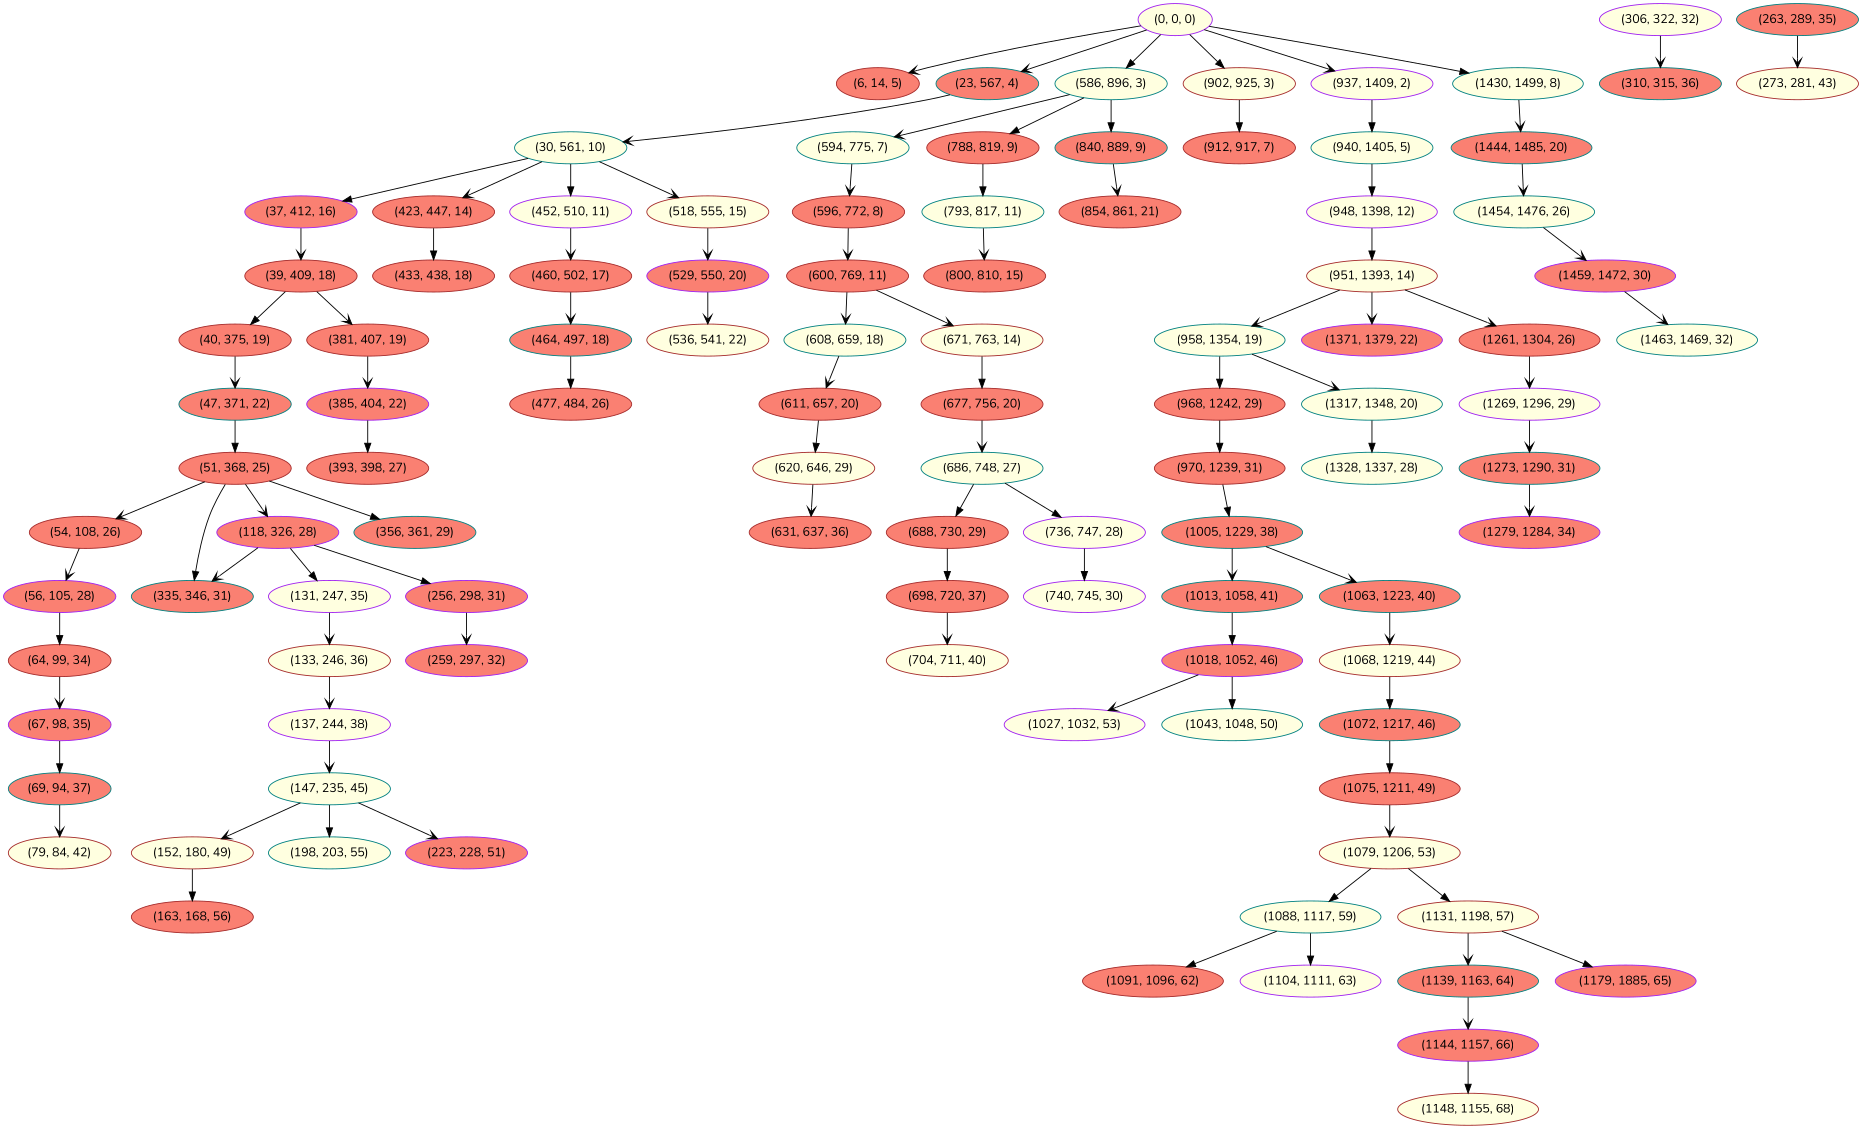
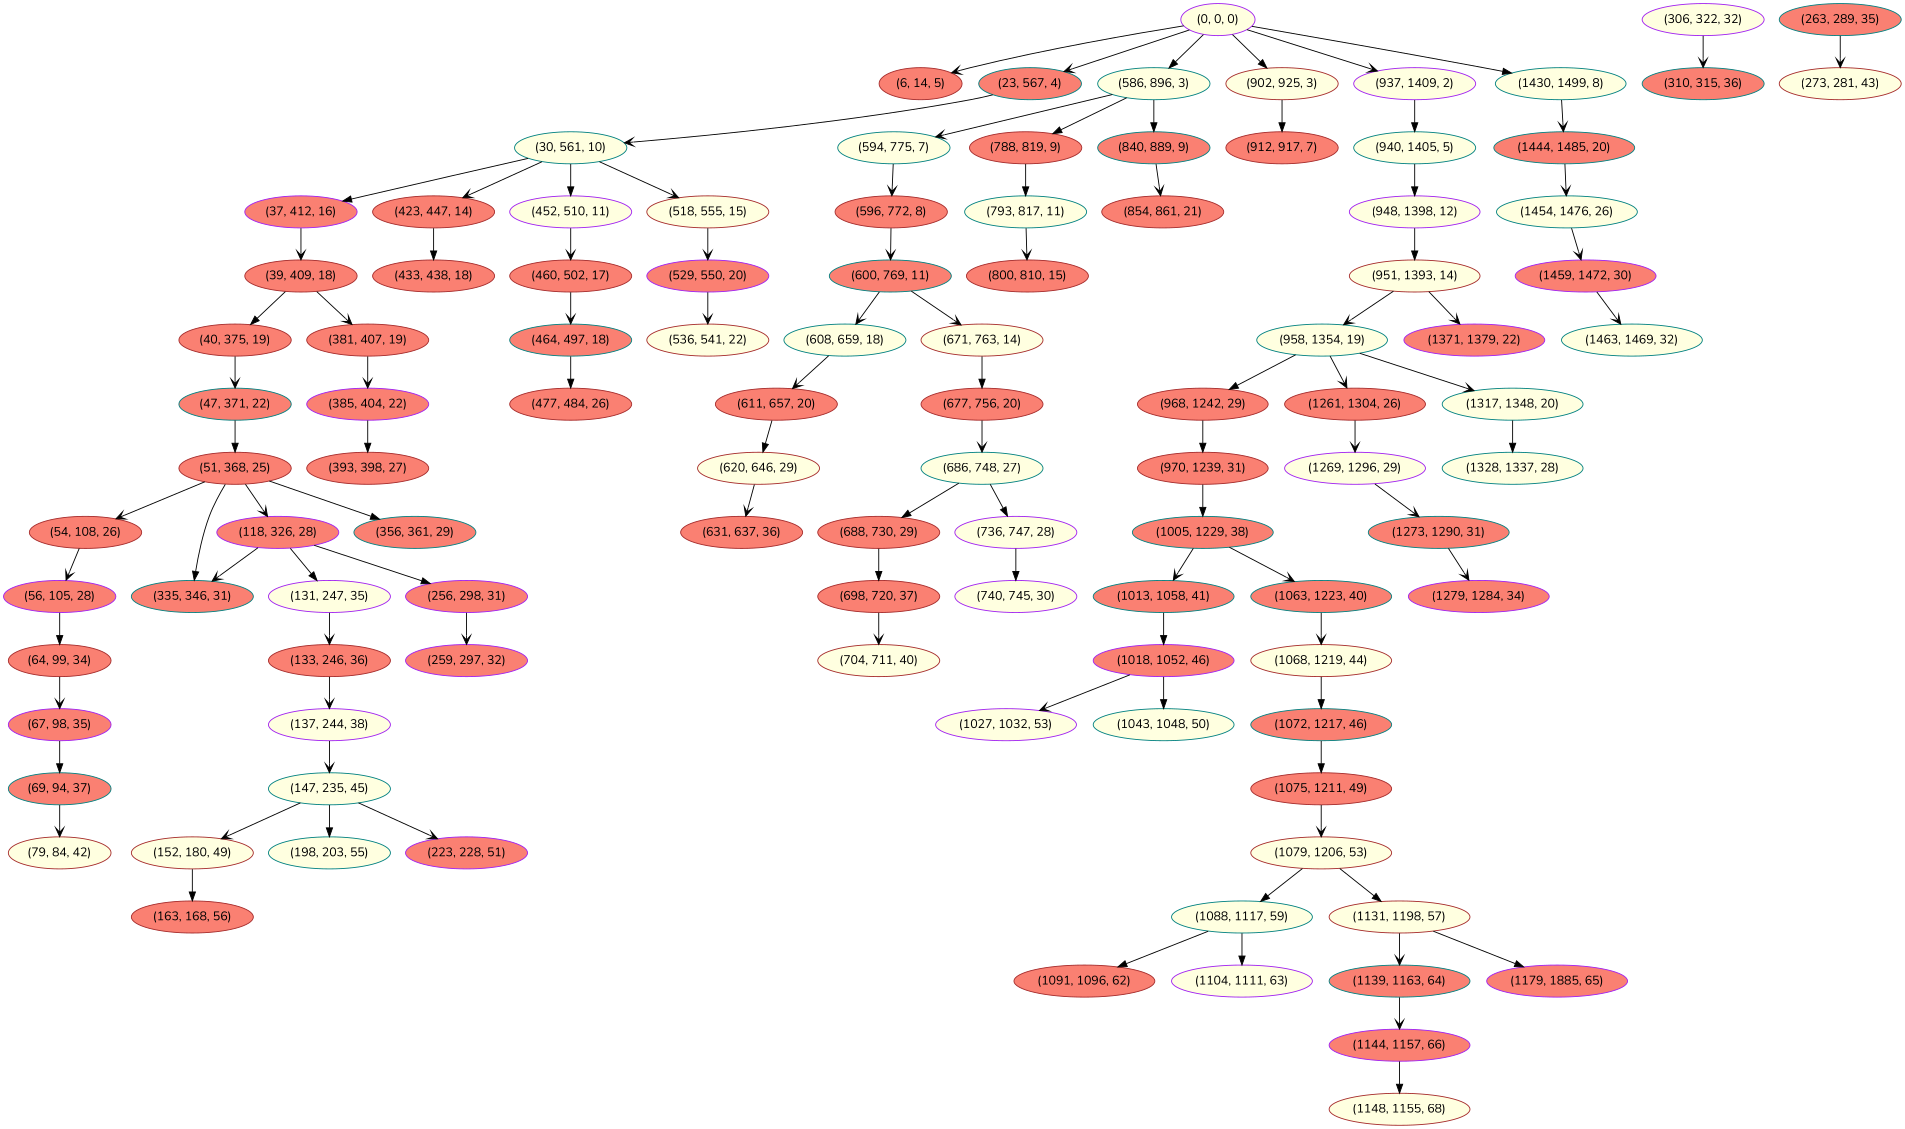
(848, 276) -> (890, 276)
(1446, 306) -> (1336, 368)
(329, 661) -> (329, 661)
